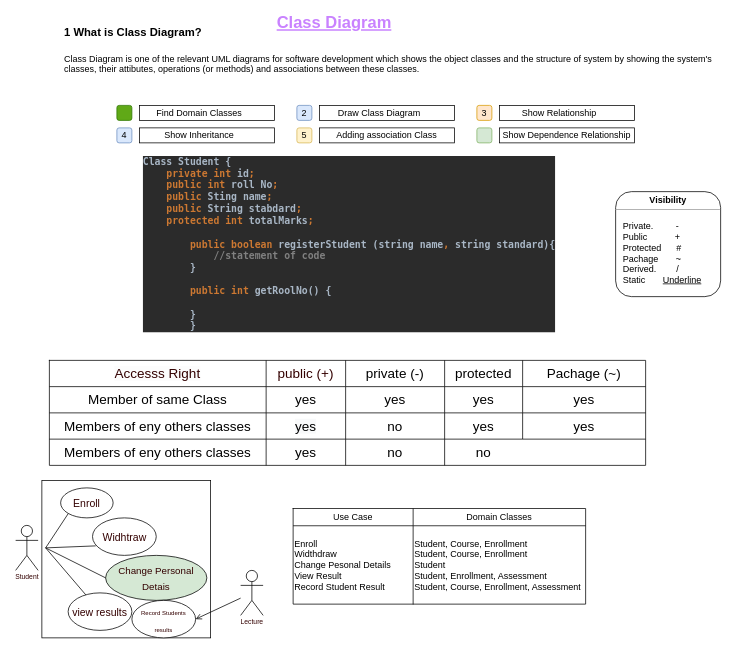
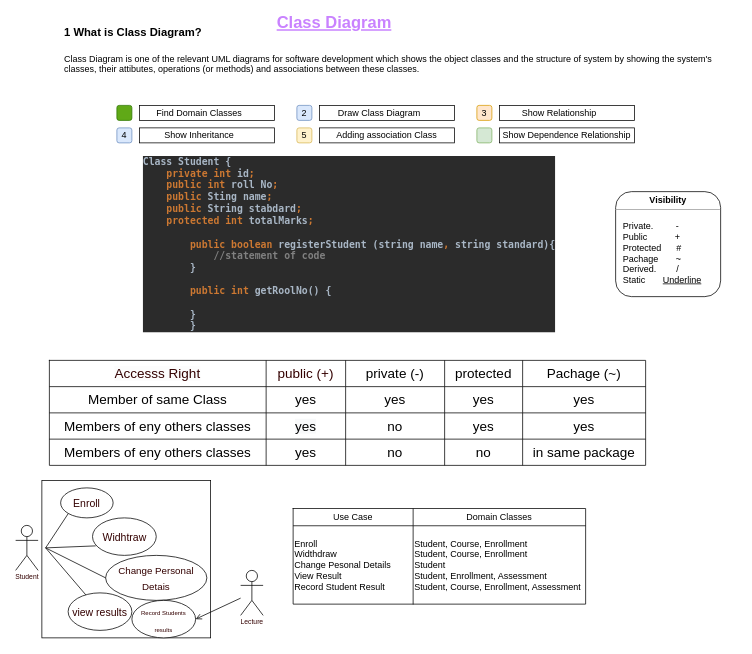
none -> (584, 452)
(156, 578) -> (156, 578)
